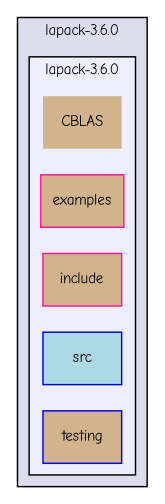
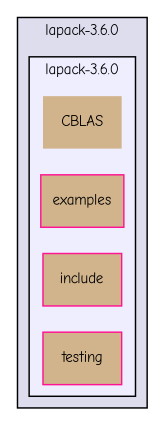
(82, 358) -> none
(82, 437) -> (82, 358)
